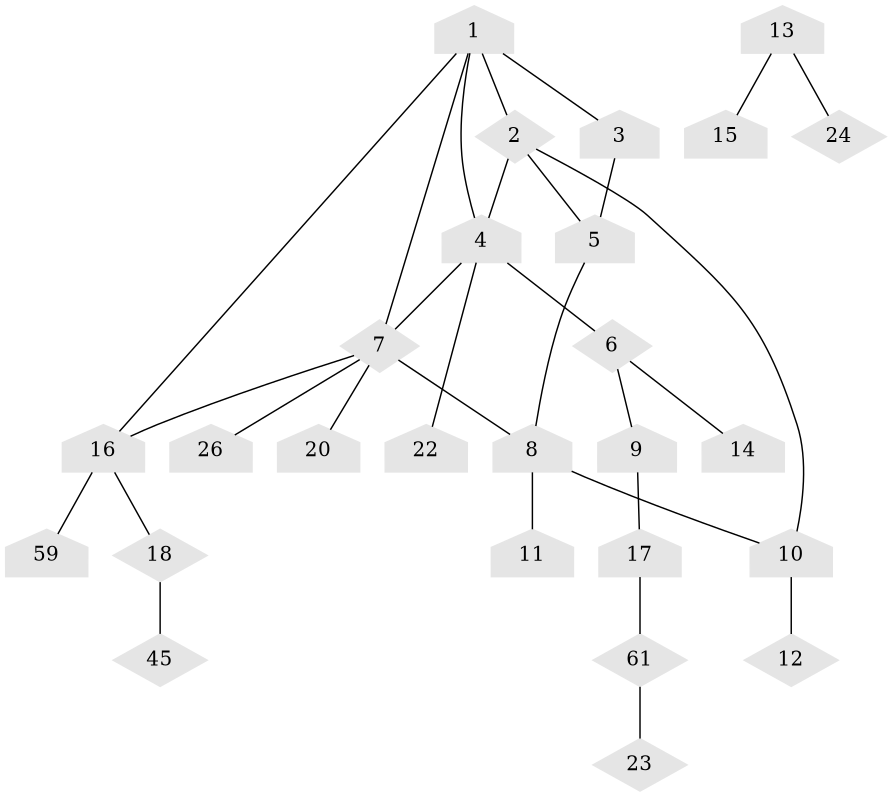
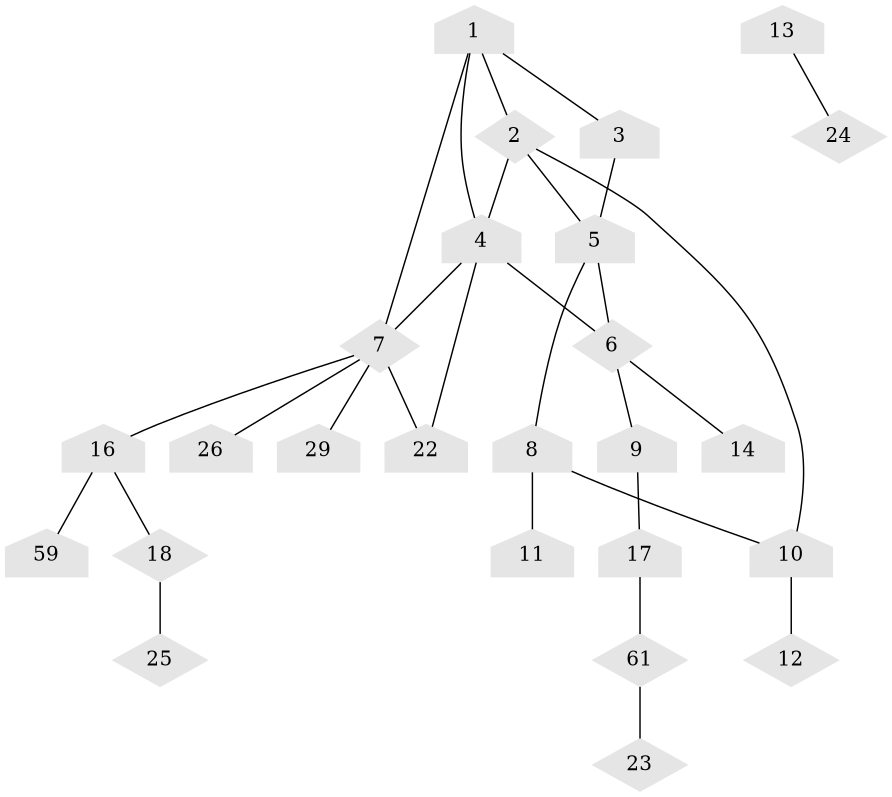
(726, 137) -> none
(288, 242) -> none
none -> (603, 293)
(454, 397) -> (403, 397)
(319, 451) -> (319, 451)
(160, 660) -> (160, 660)
